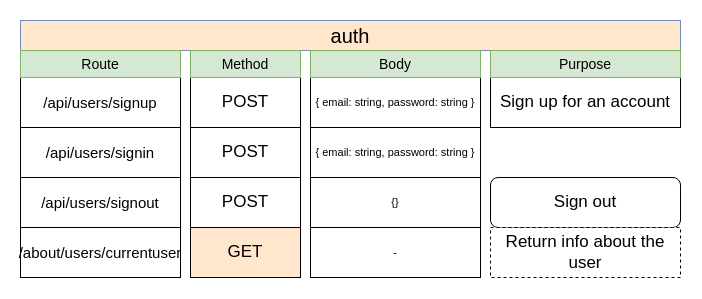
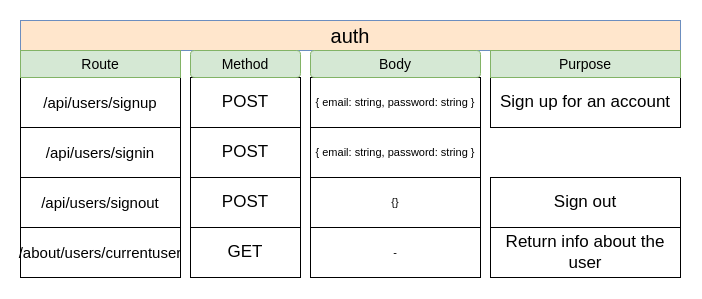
(246, 64) -> (246, 64)
(396, 64) -> (396, 64)
(586, 203) -> (586, 203)
(246, 253) -> (246, 253)
(586, 253) -> (586, 253)
